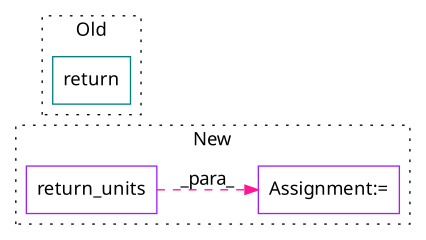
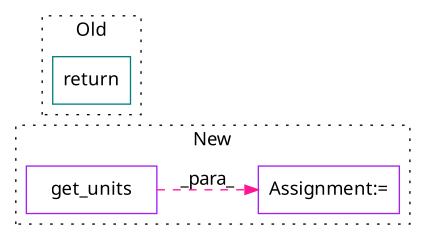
(92, 190) -> (92, 190)
